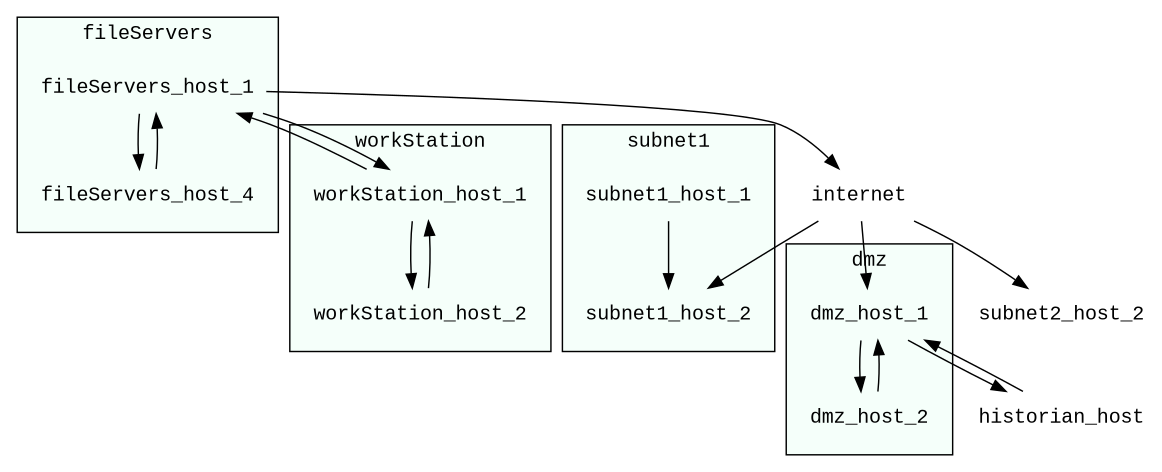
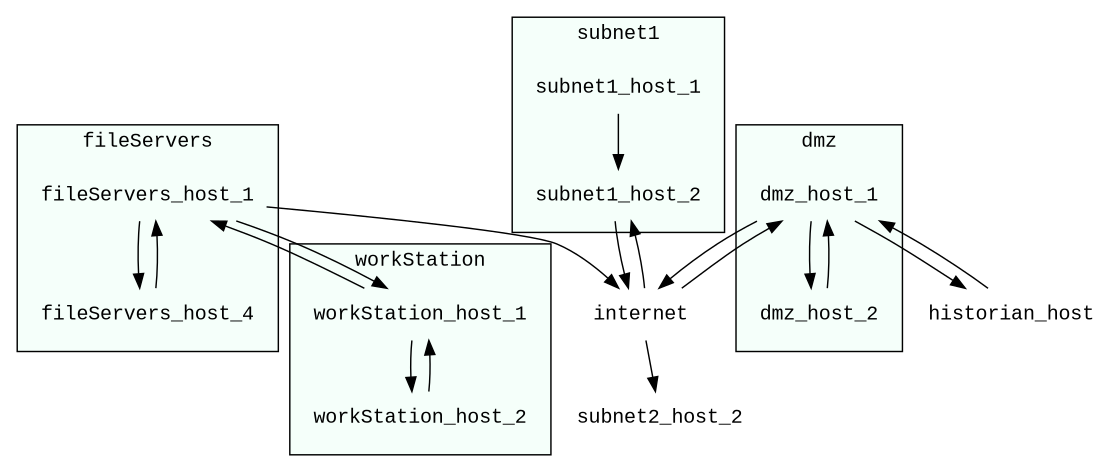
none -> (619, 248)
none -> (712, 248)
